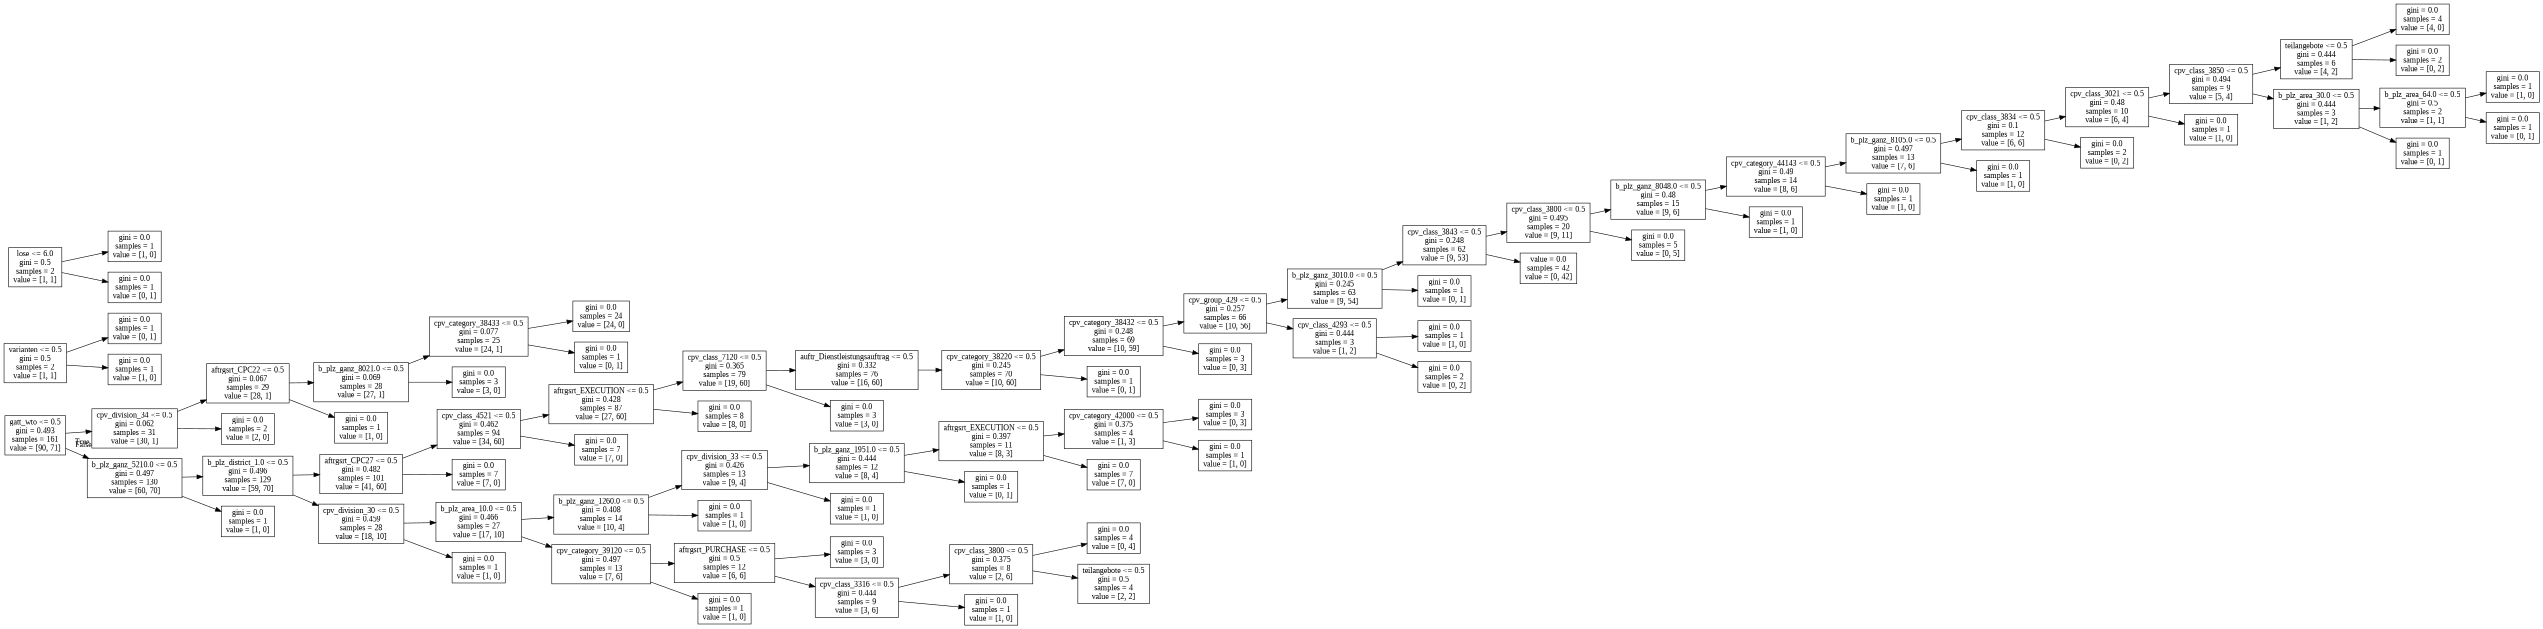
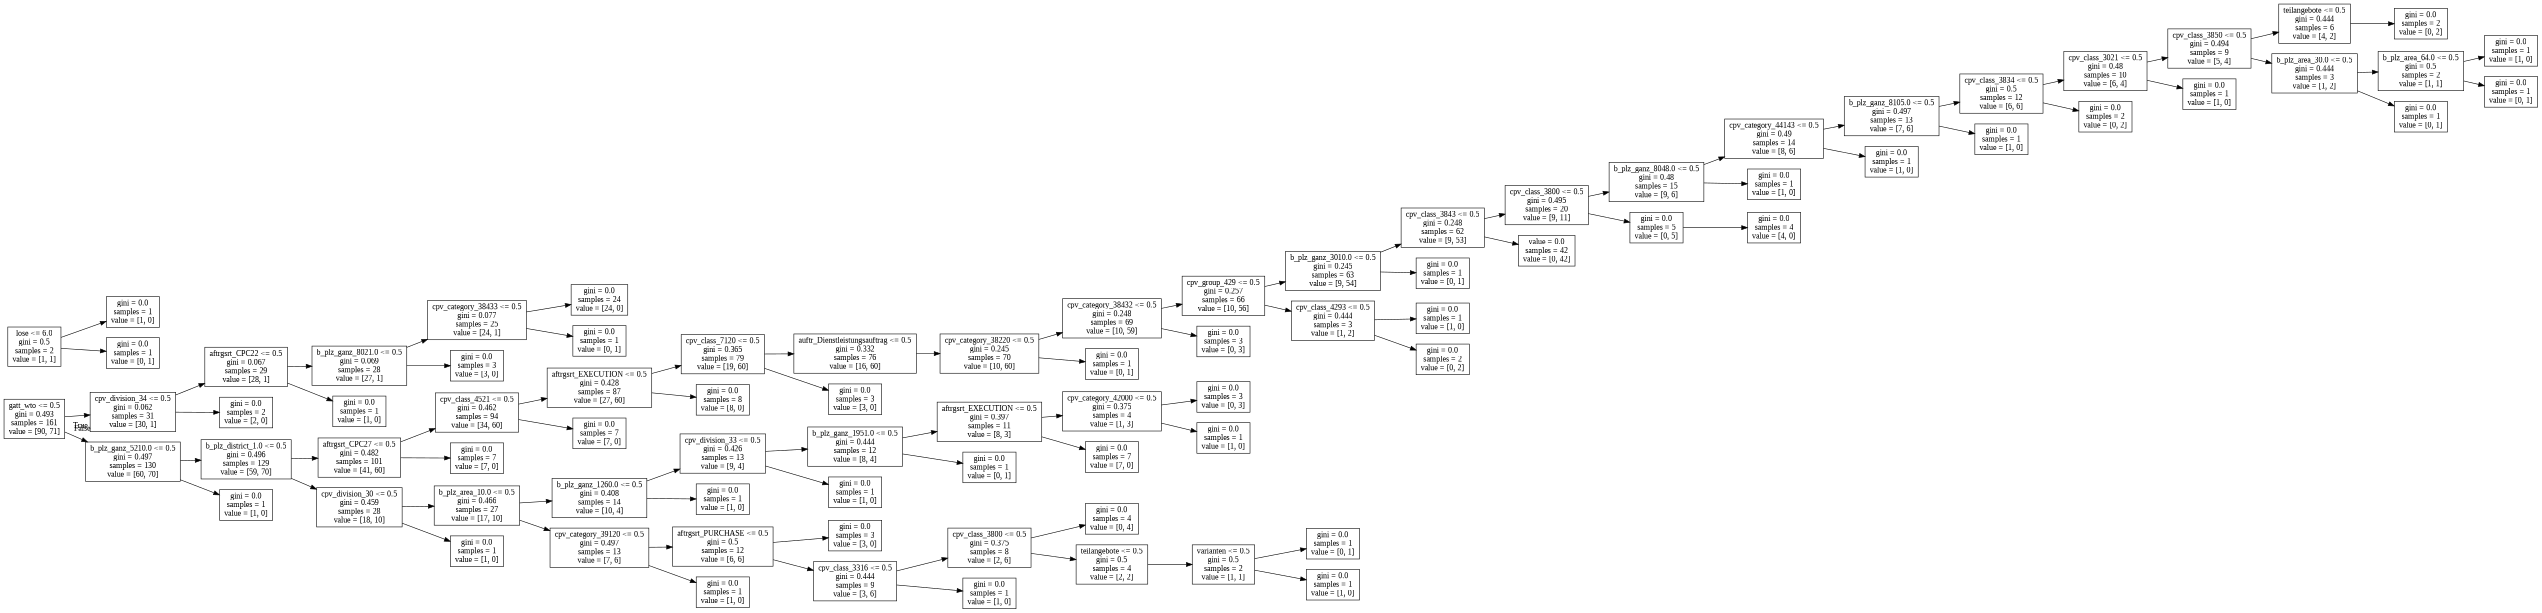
(2371, 39) -> (1712, 228)
(2003, 130) -> (2001, 94)
none -> (1167, 564)
